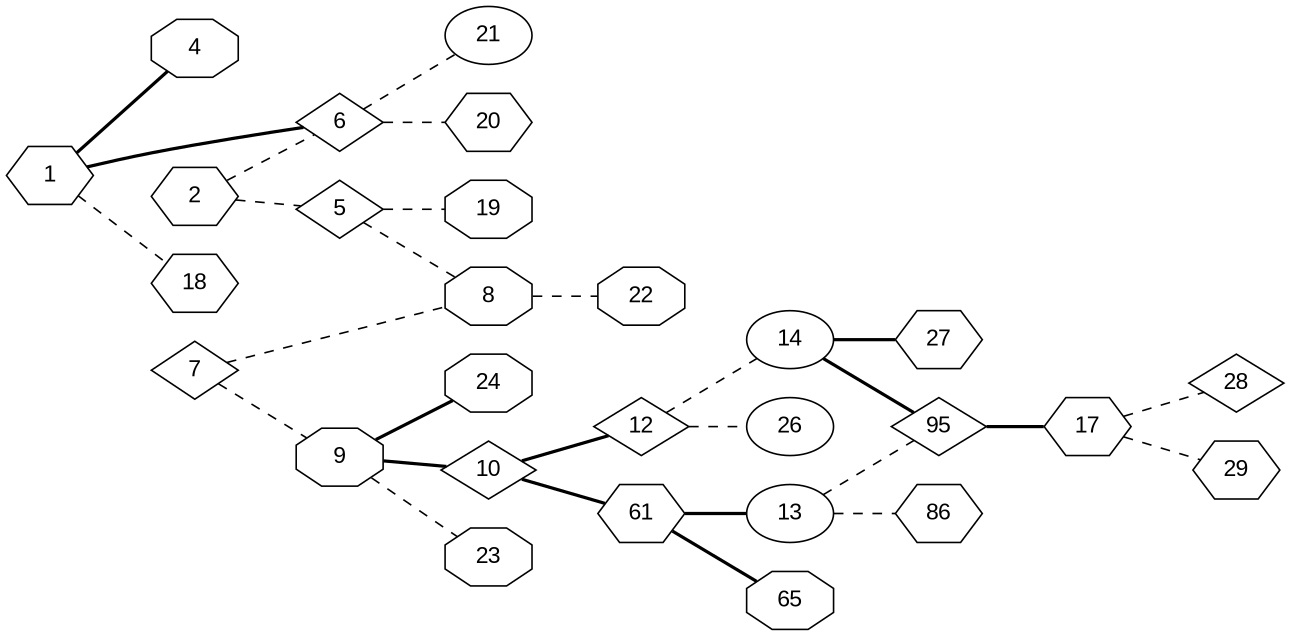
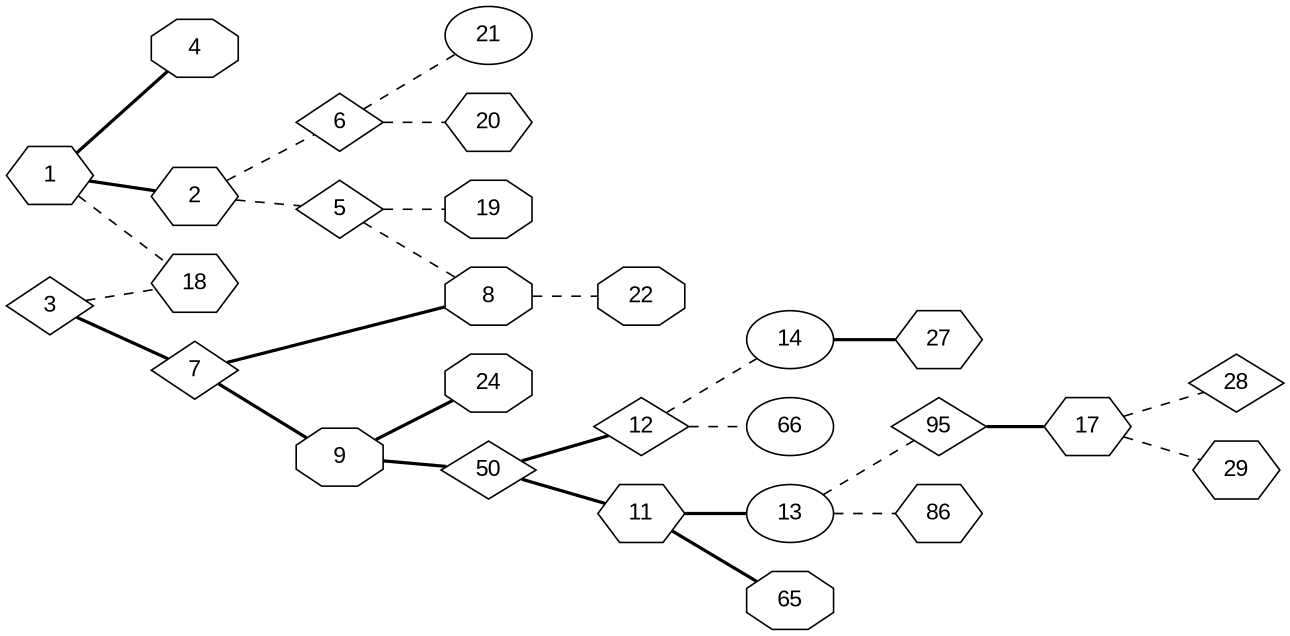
(195, 145) -> (122, 186)
none -> (50, 306)
(336, 335) -> (336, 335)
(869, 386) -> none
(263, 411) -> (263, 411)
(790, 427) -> (790, 427)
(489, 470) -> (489, 470)
(641, 514) -> (641, 514)
(489, 557) -> none
